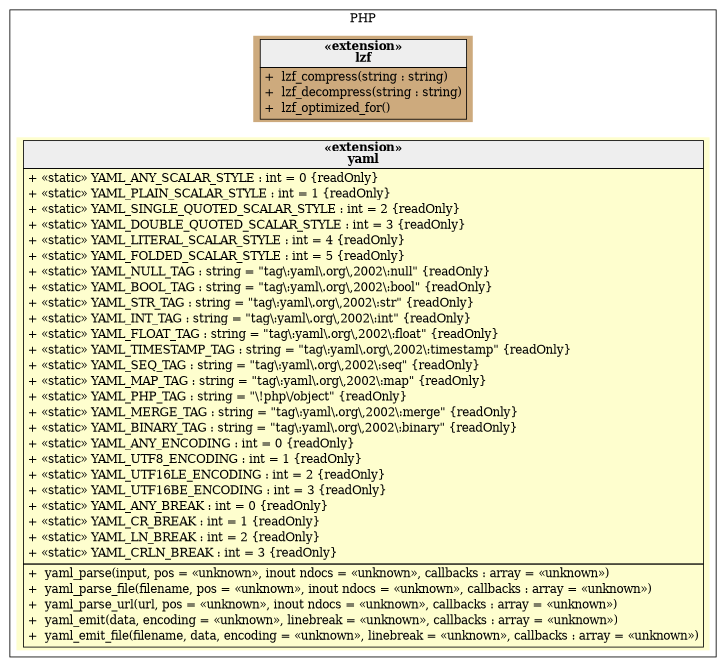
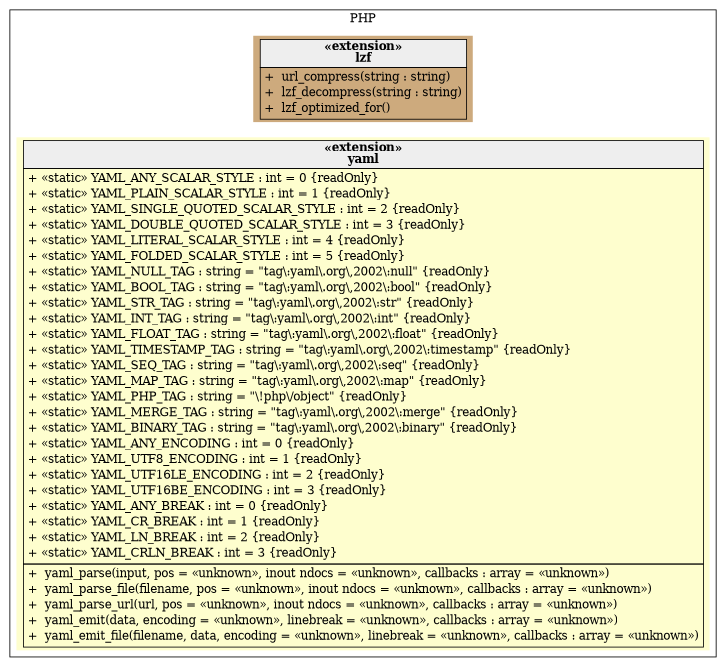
(356, 77) -> (357, 77)
